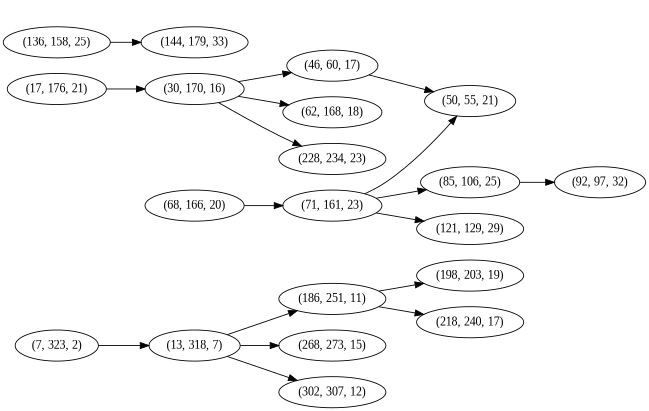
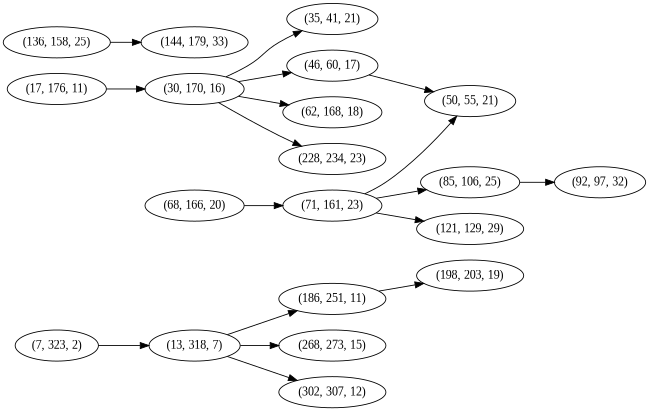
none -> (332, 19)
(57, 89) -> (57, 89)
(470, 322) -> none
